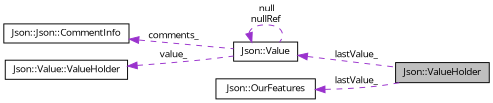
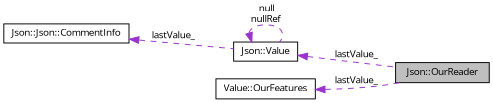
(172, 36) -> (172, 36)
(66, 70) -> none
(442, 73) -> (442, 73)
(266, 89) -> (266, 89)
